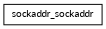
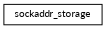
(53, 15) -> (53, 15)
